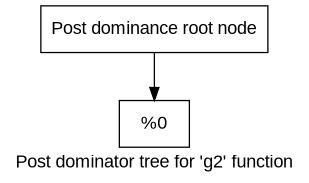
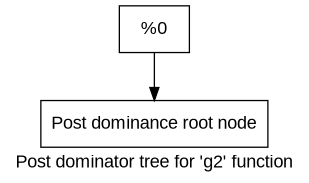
(154, 70) -> (154, 70)
